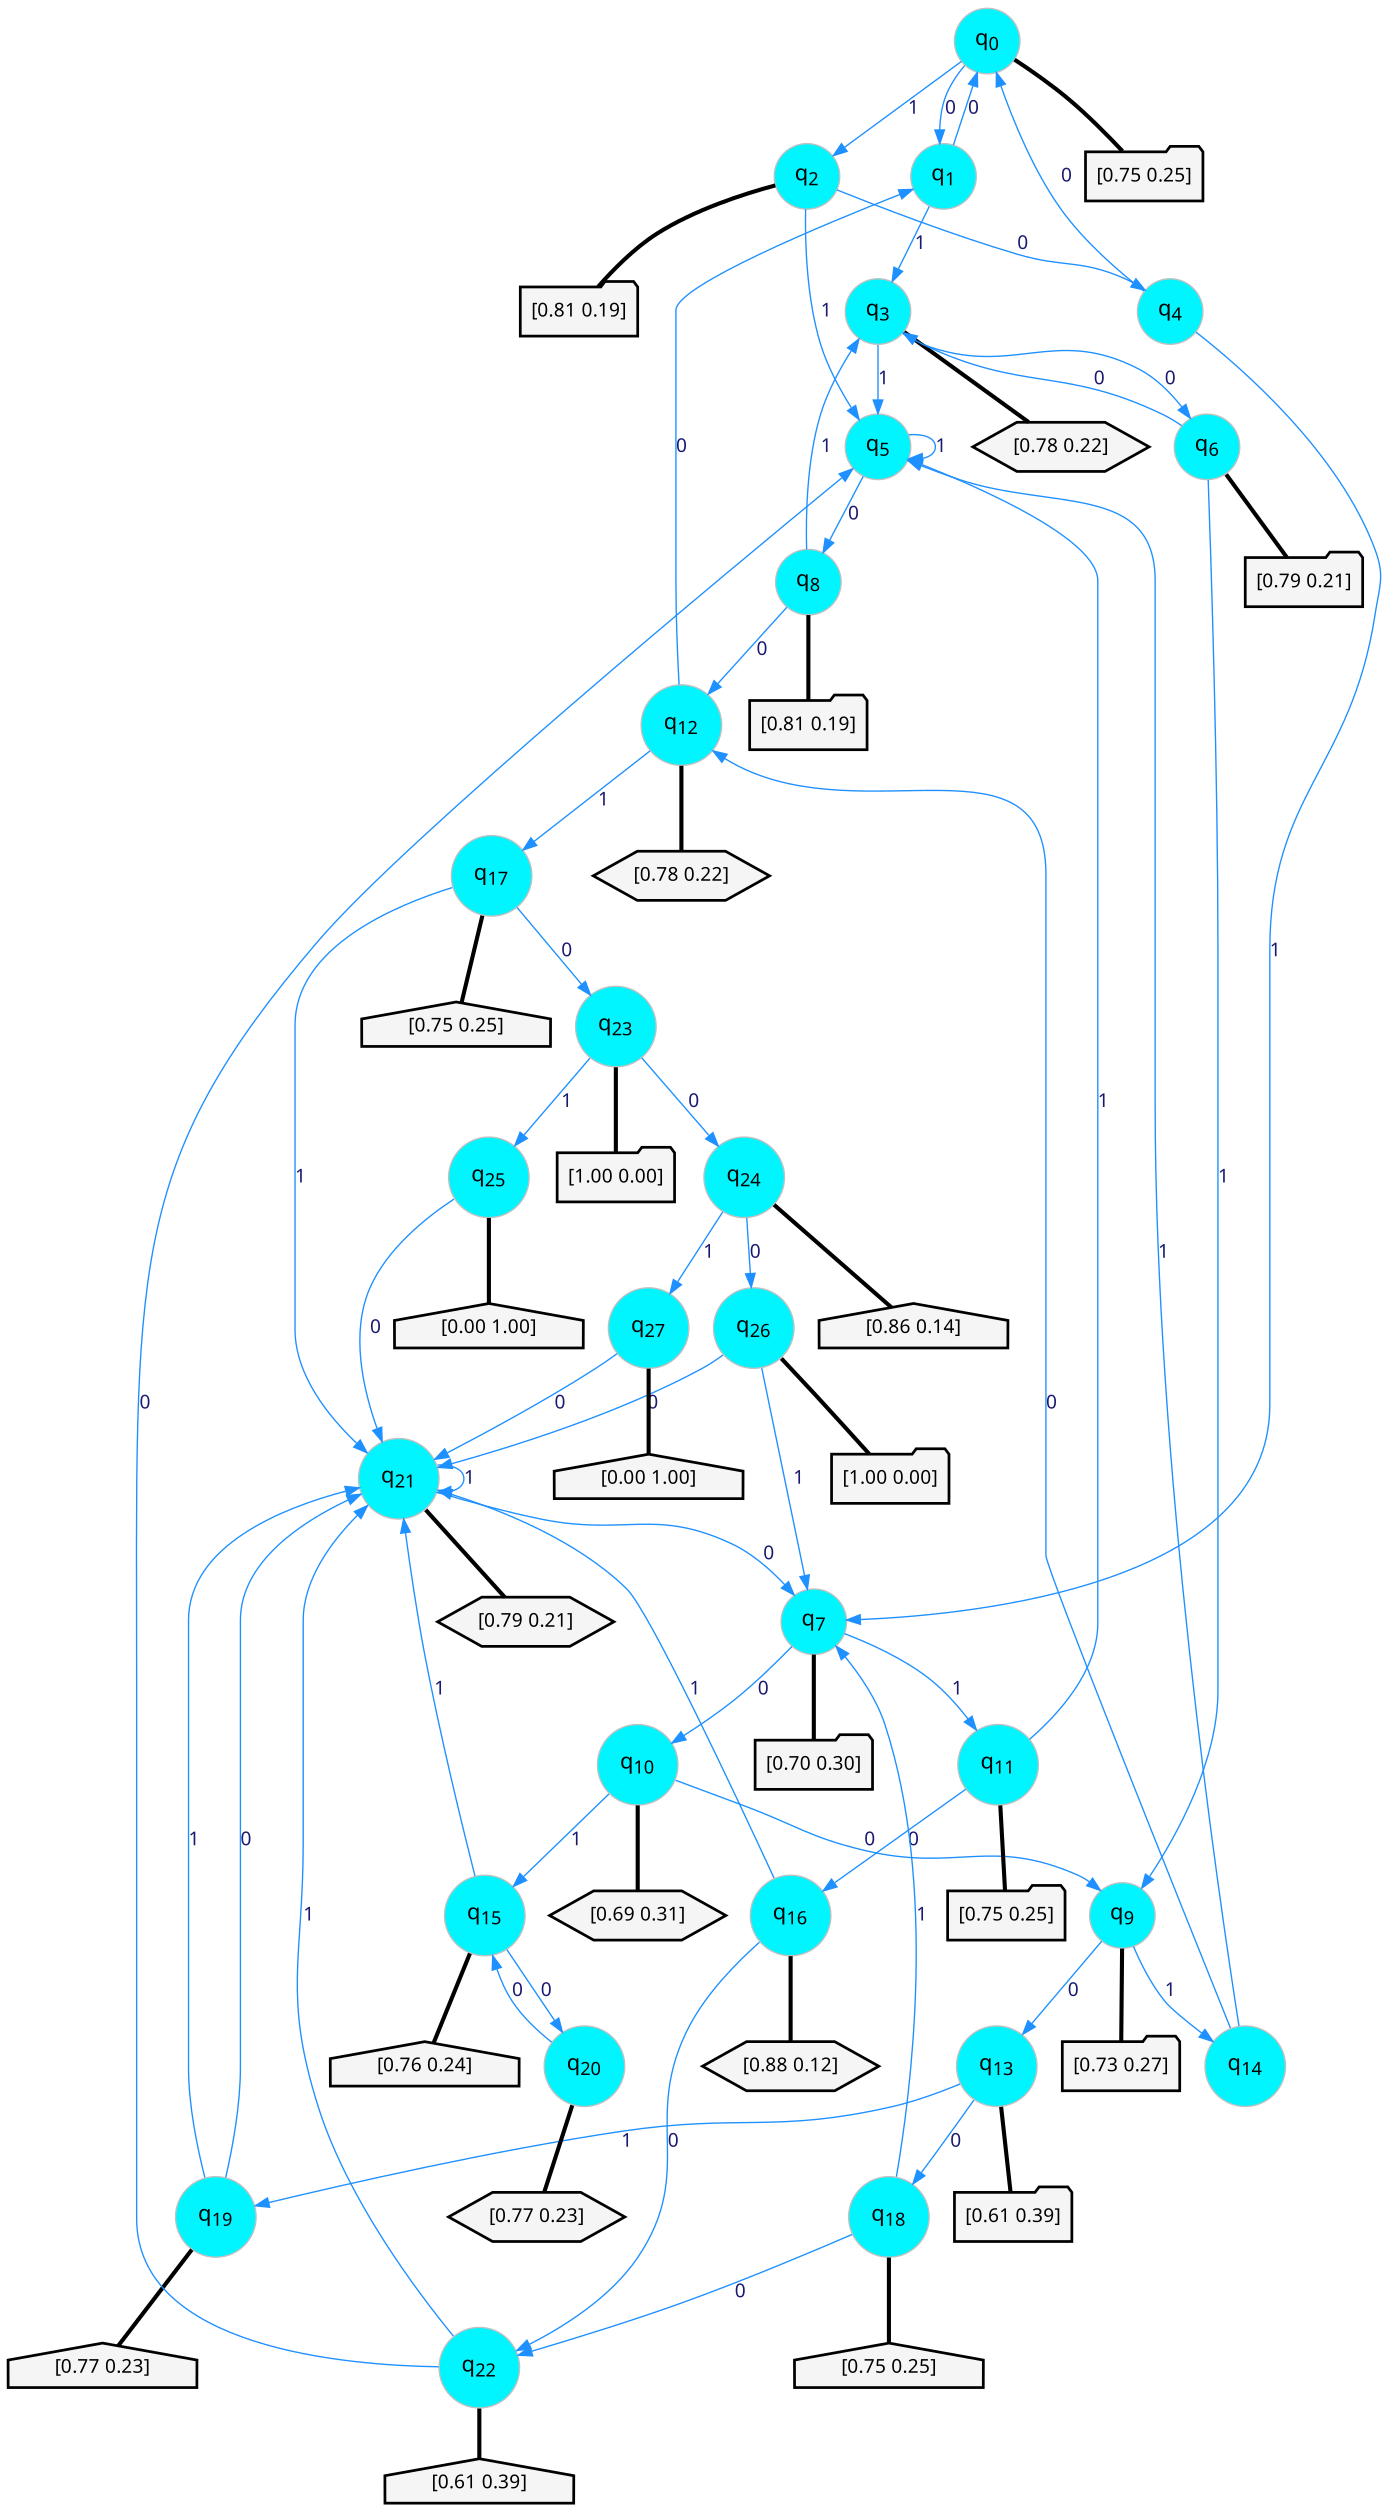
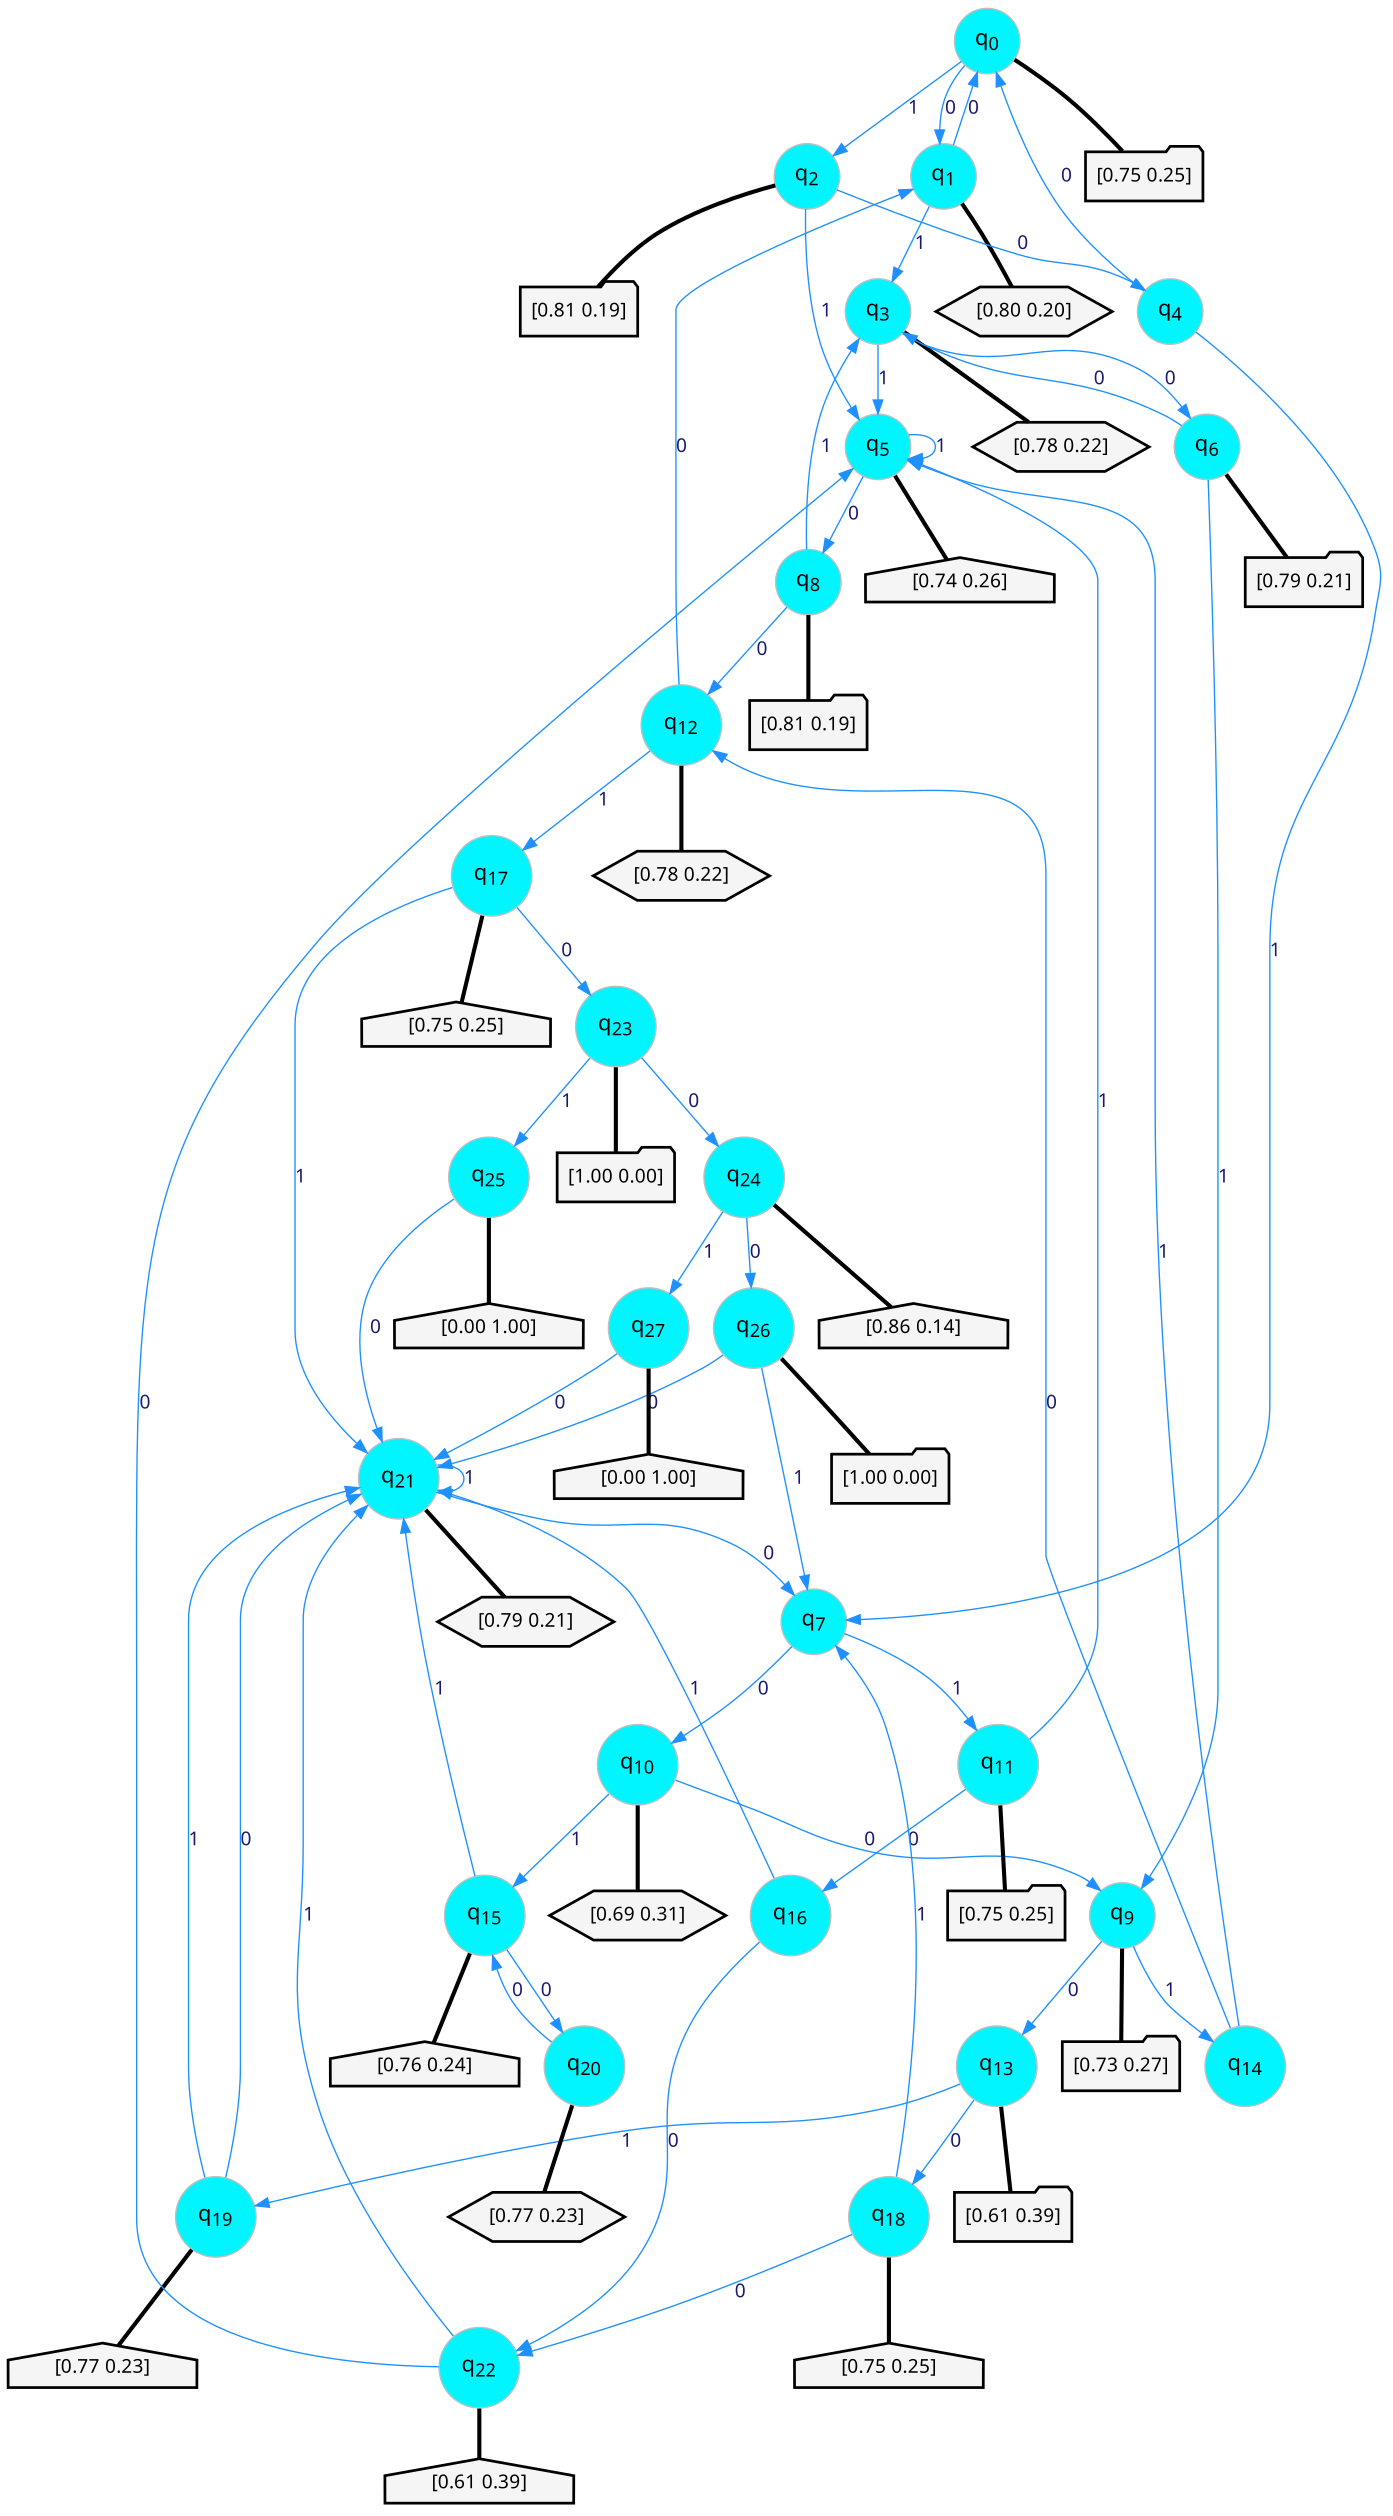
none -> (1024, 312)
none -> (960, 582)
(814, 1765) -> none
(791, 2066) -> none
